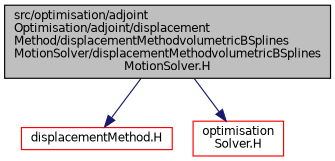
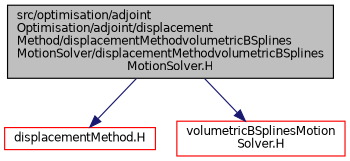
(238, 139) -> (261, 139)
